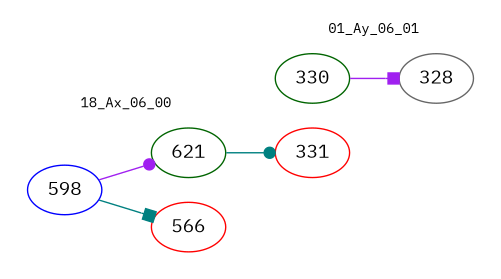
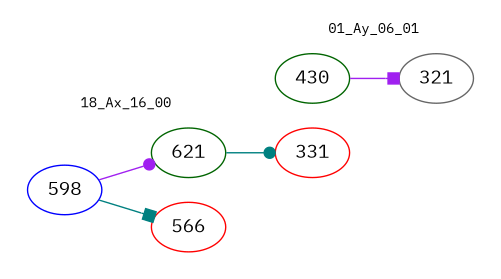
(312, 78) -> (312, 78)
(436, 78) -> (436, 78)
(127, 104) -> (127, 104)
